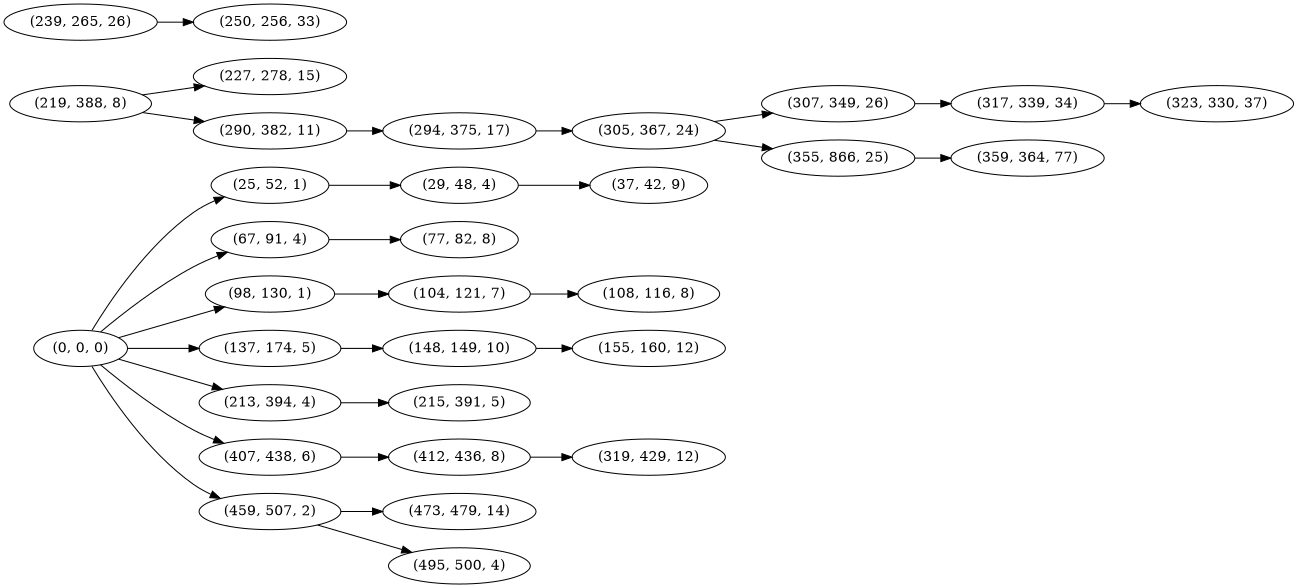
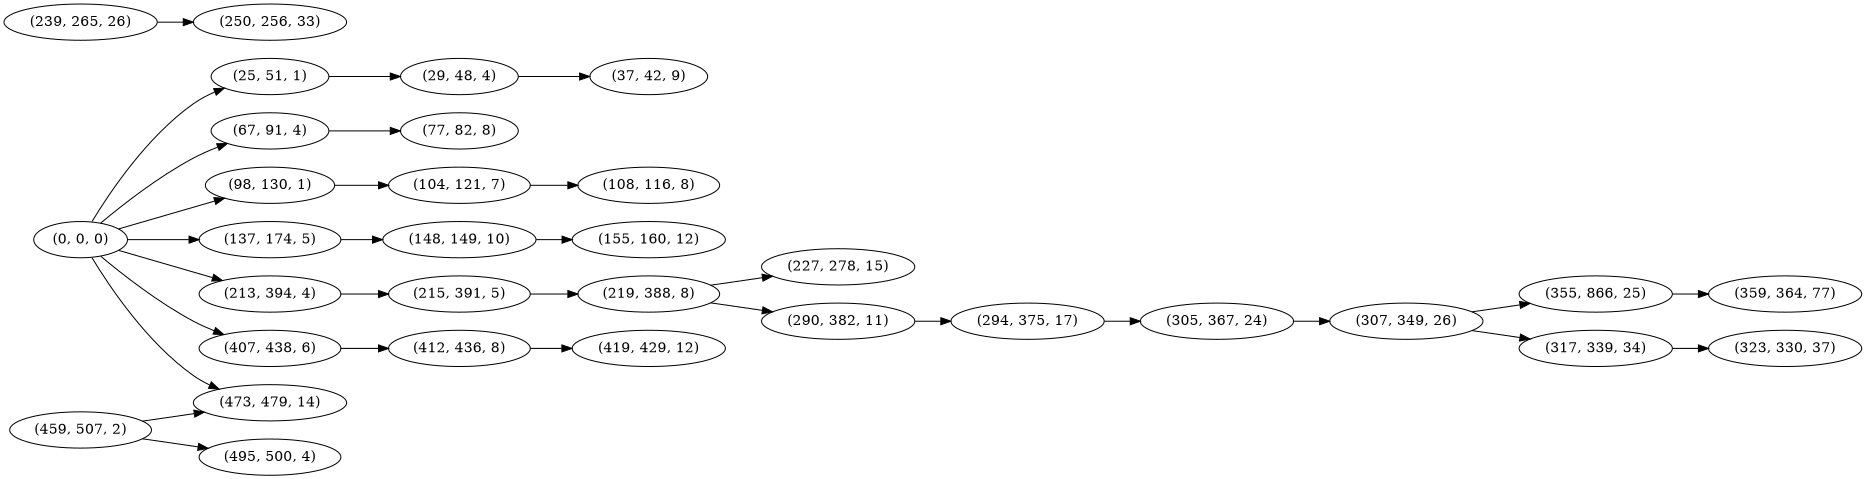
(738, 144) -> (1496, 308)
(270, 185) -> (270, 77)
none -> (549, 294)
(144, 438) -> (143, 329)
(649, 457) -> (649, 348)
